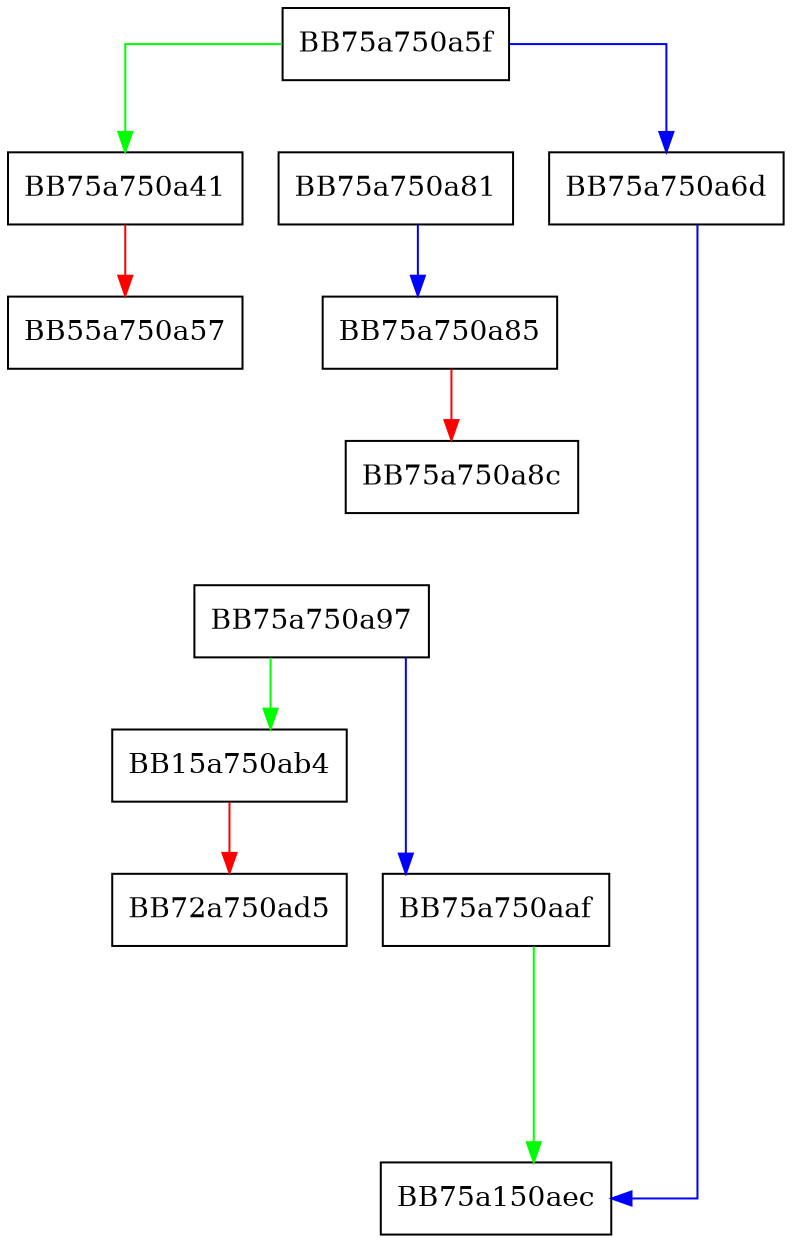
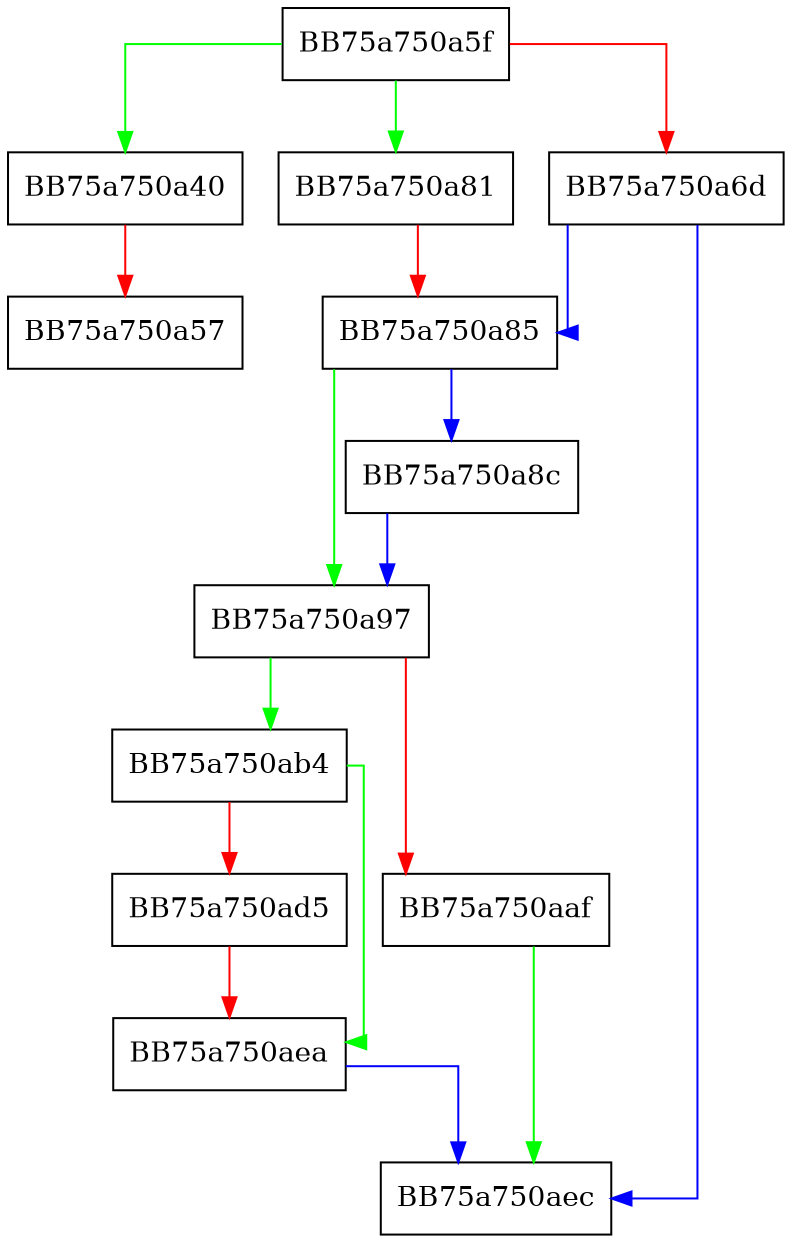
(632, 44) -> (632, 44)
none -> (396, 106)
(125, 188) -> (125, 188)
(418, 250) -> (418, 250)
none -> (568, 279)
(125, 333) -> (125, 333)
(451, 395) -> (451, 395)
none -> (334, 467)
none -> (387, 539)
(406, 756) -> (406, 756)
(229, 766) -> (229, 766)
(229, 910) -> (229, 910)
none -> (229, 1054)
(496, 1198) -> (496, 1198)
